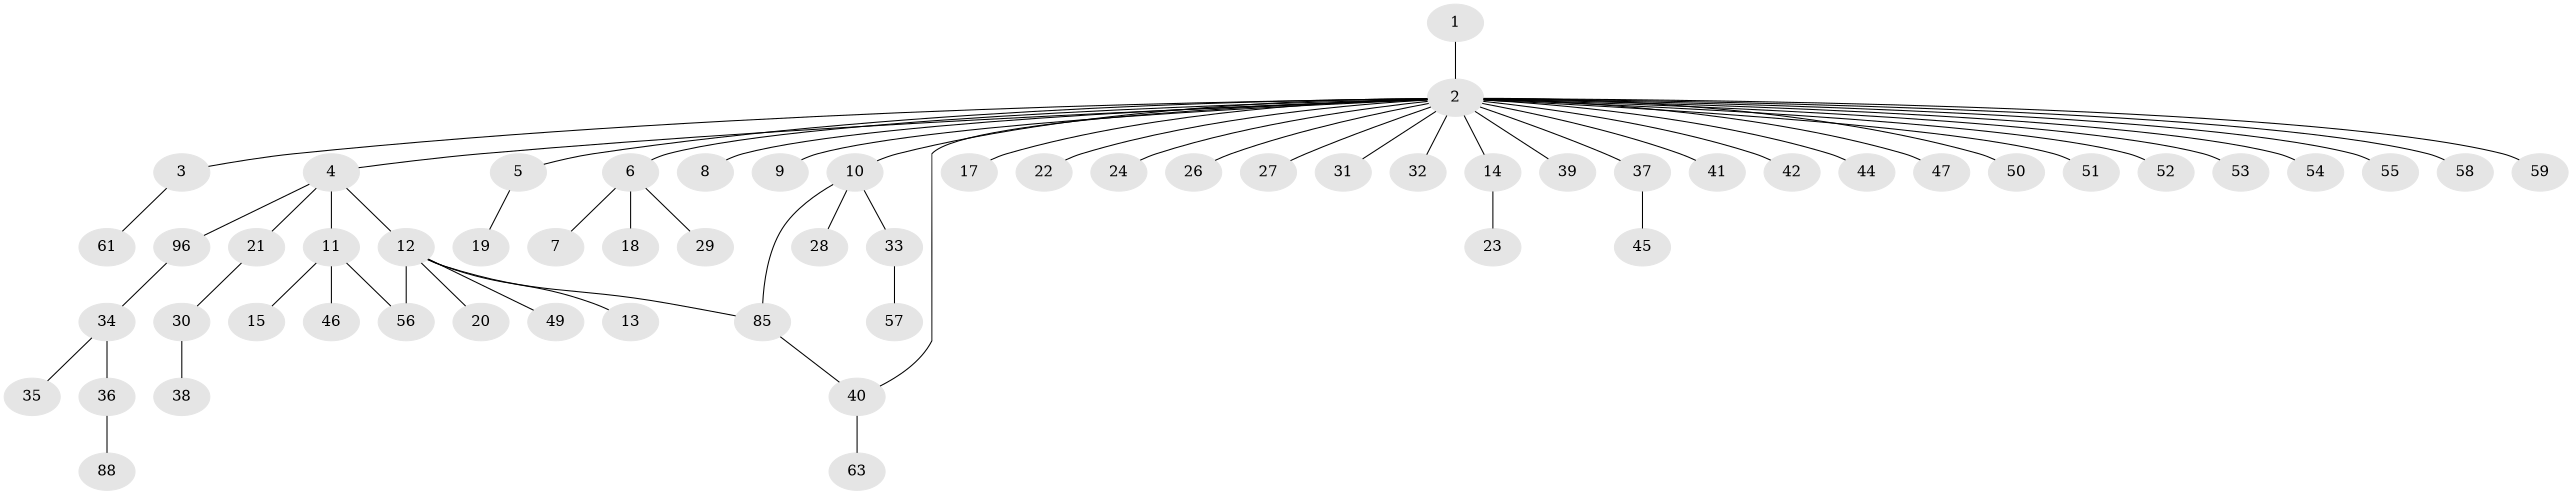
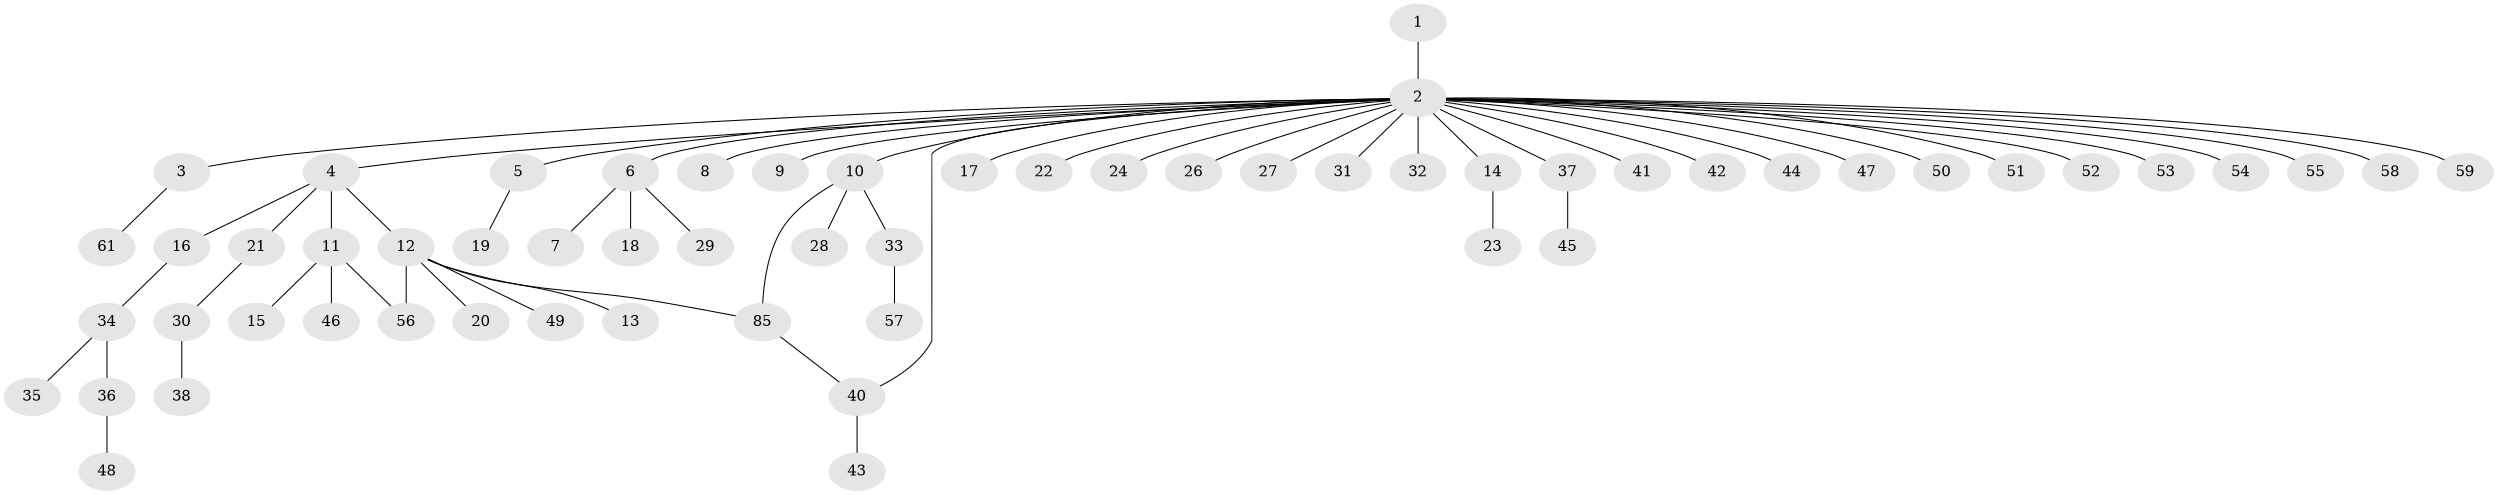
(1568, 172) -> none
(182, 247) -> (182, 247)
(107, 472) -> (107, 472)
(857, 472) -> (857, 472)
